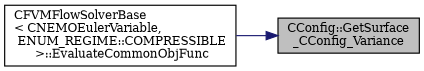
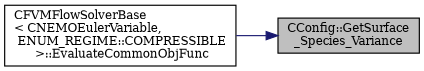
(349, 36) -> (349, 36)
